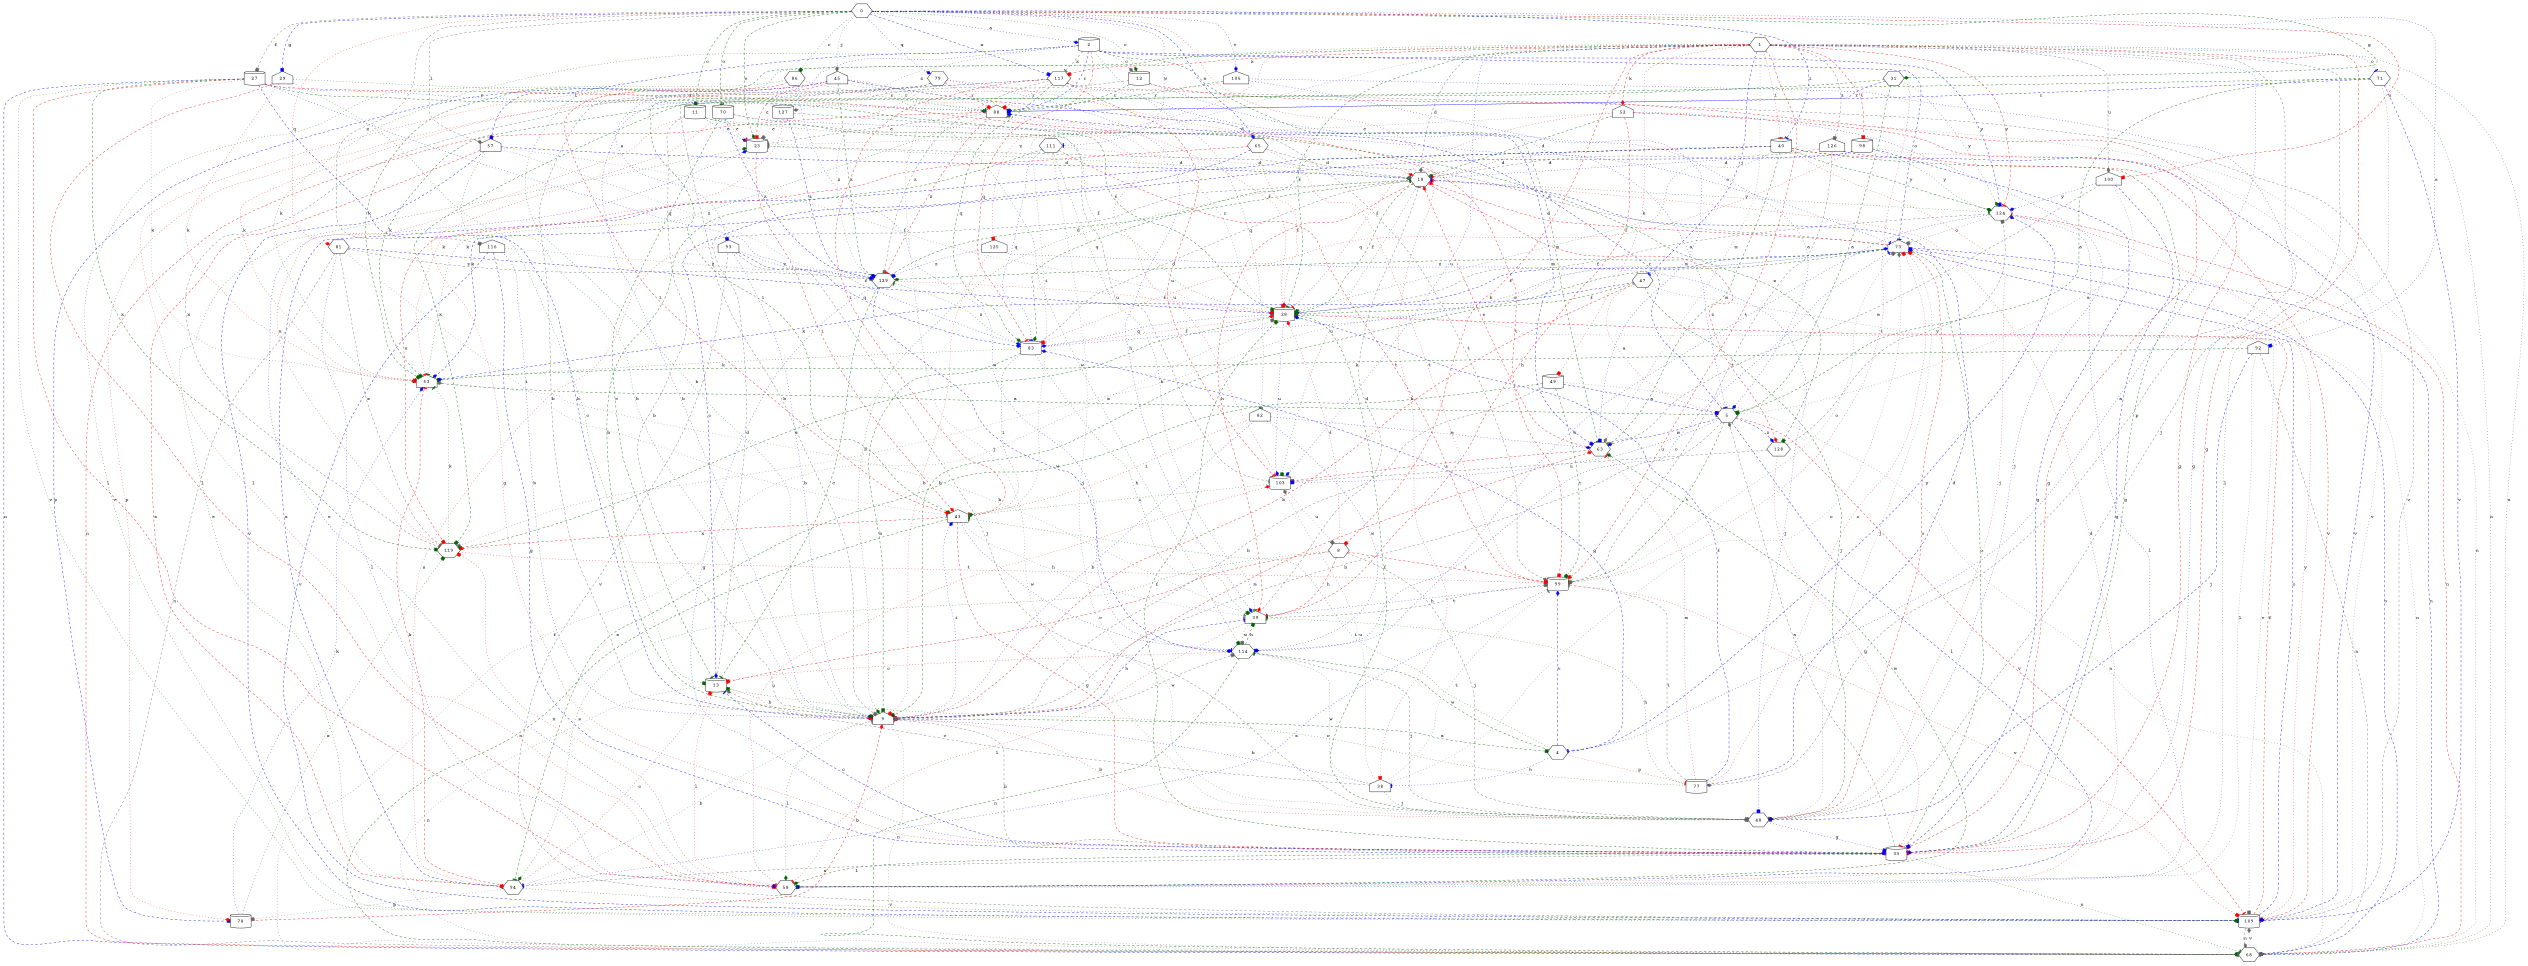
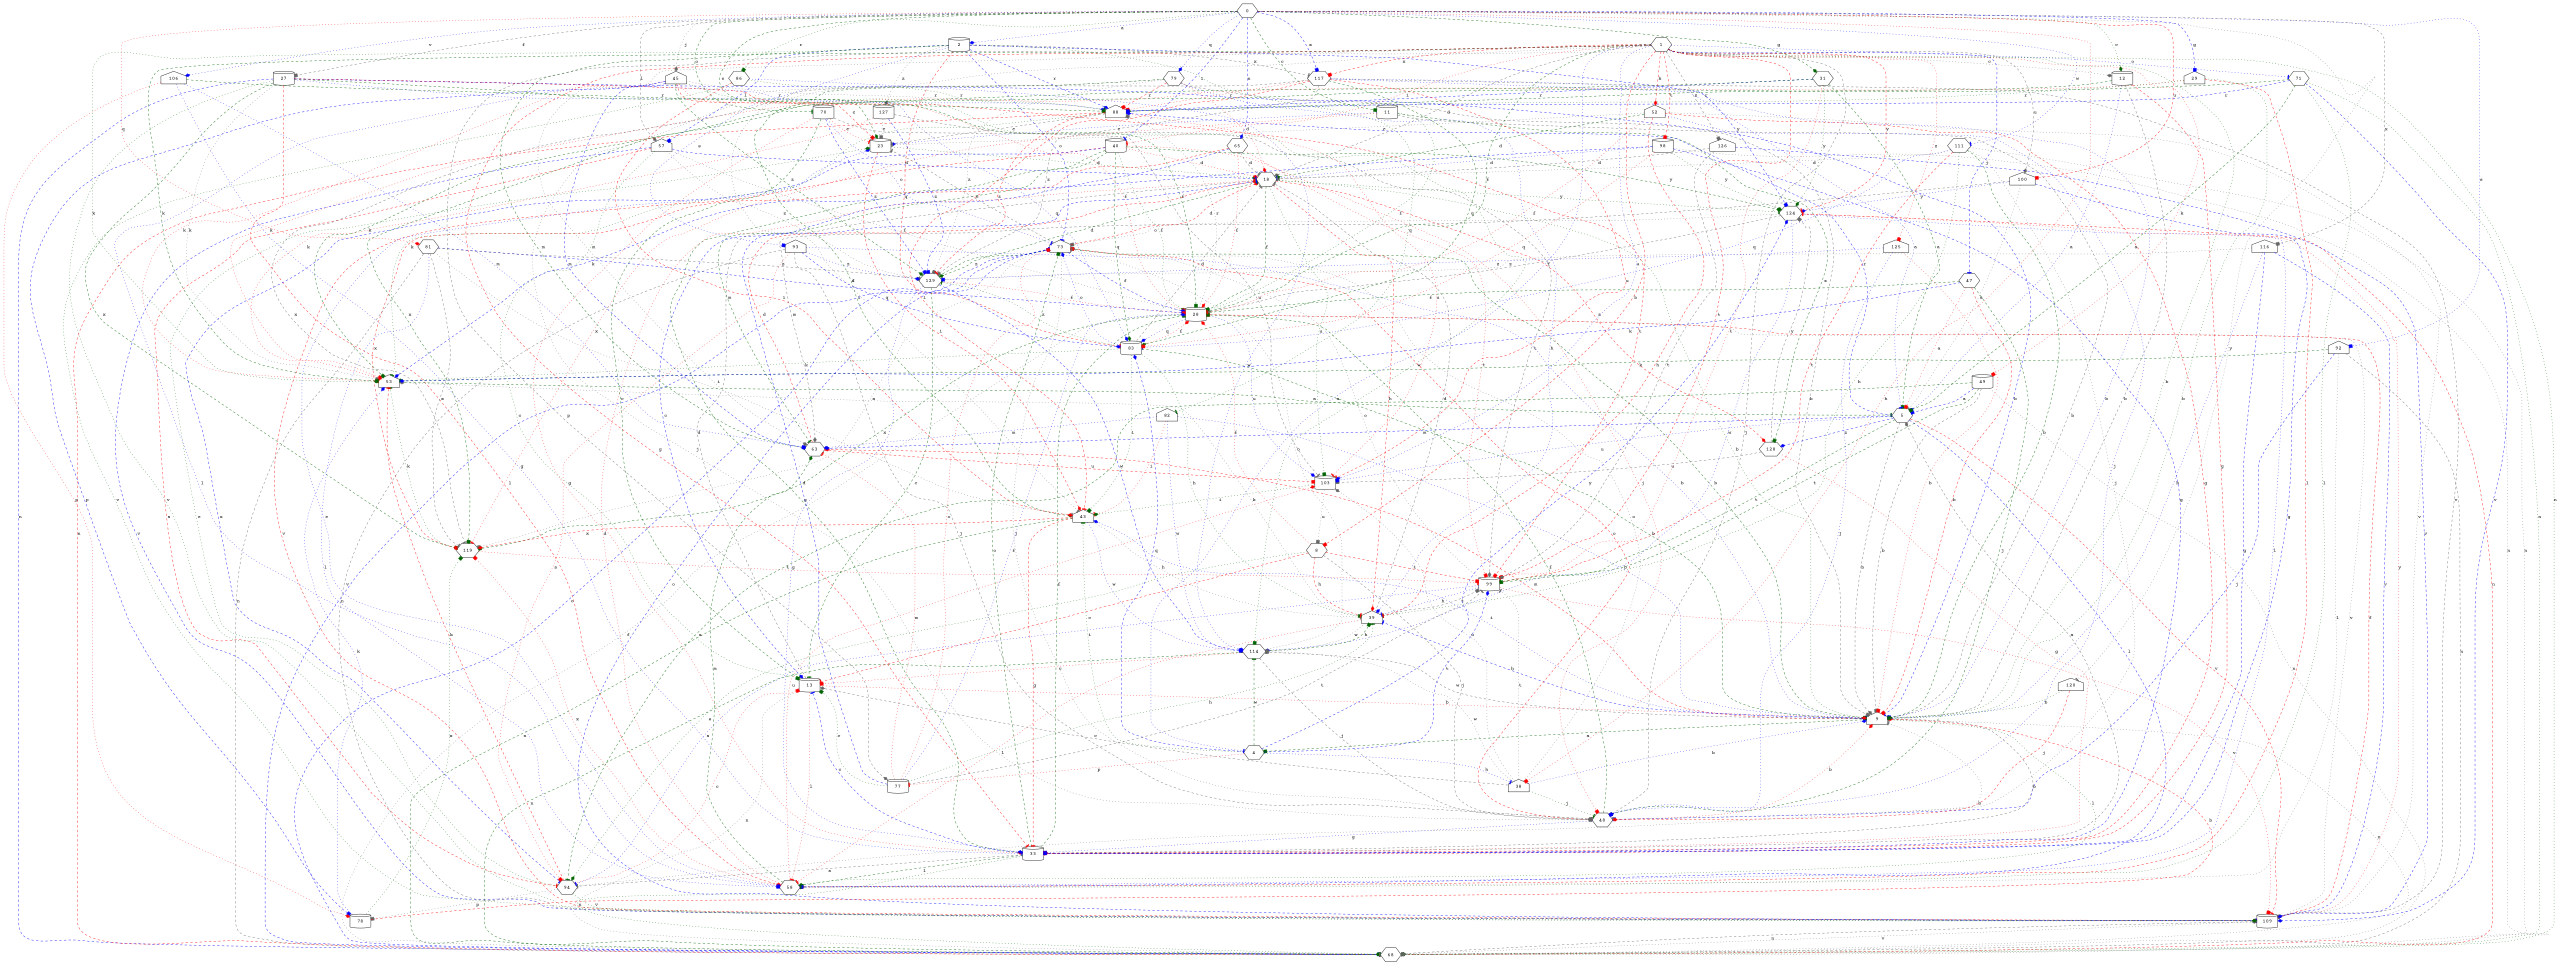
(1484, 314) -> (764, 314)
(167, 357) -> (167, 401)
(2359, 378) -> (2525, 906)
(1582, 473) -> (1289, 422)
(1680, 487) -> (1022, 515)
none -> (2071, 685)
